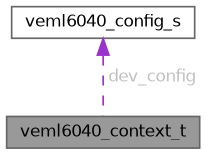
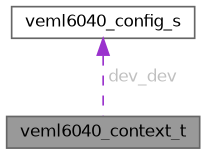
(150, 77) -> (141, 77)
